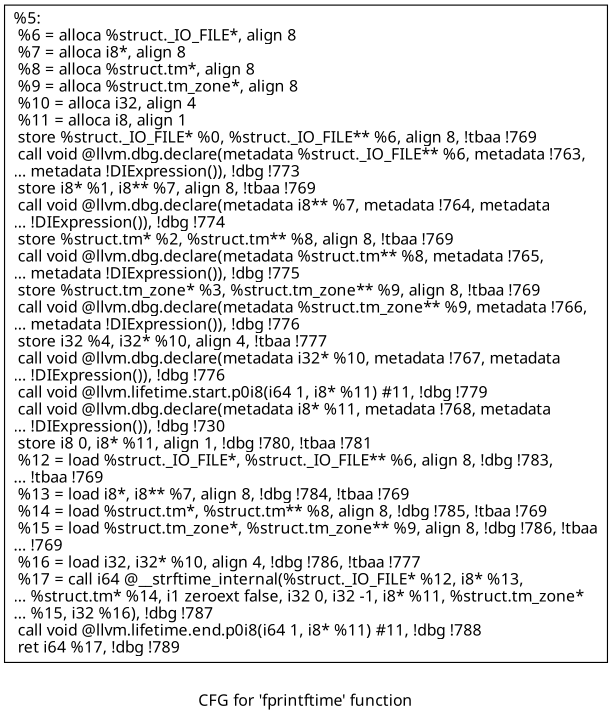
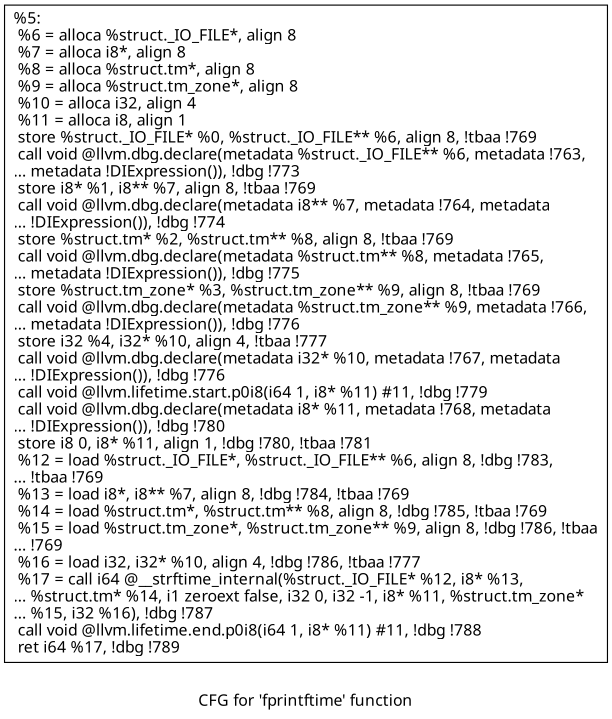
(120, 427) -> (120, 427)
